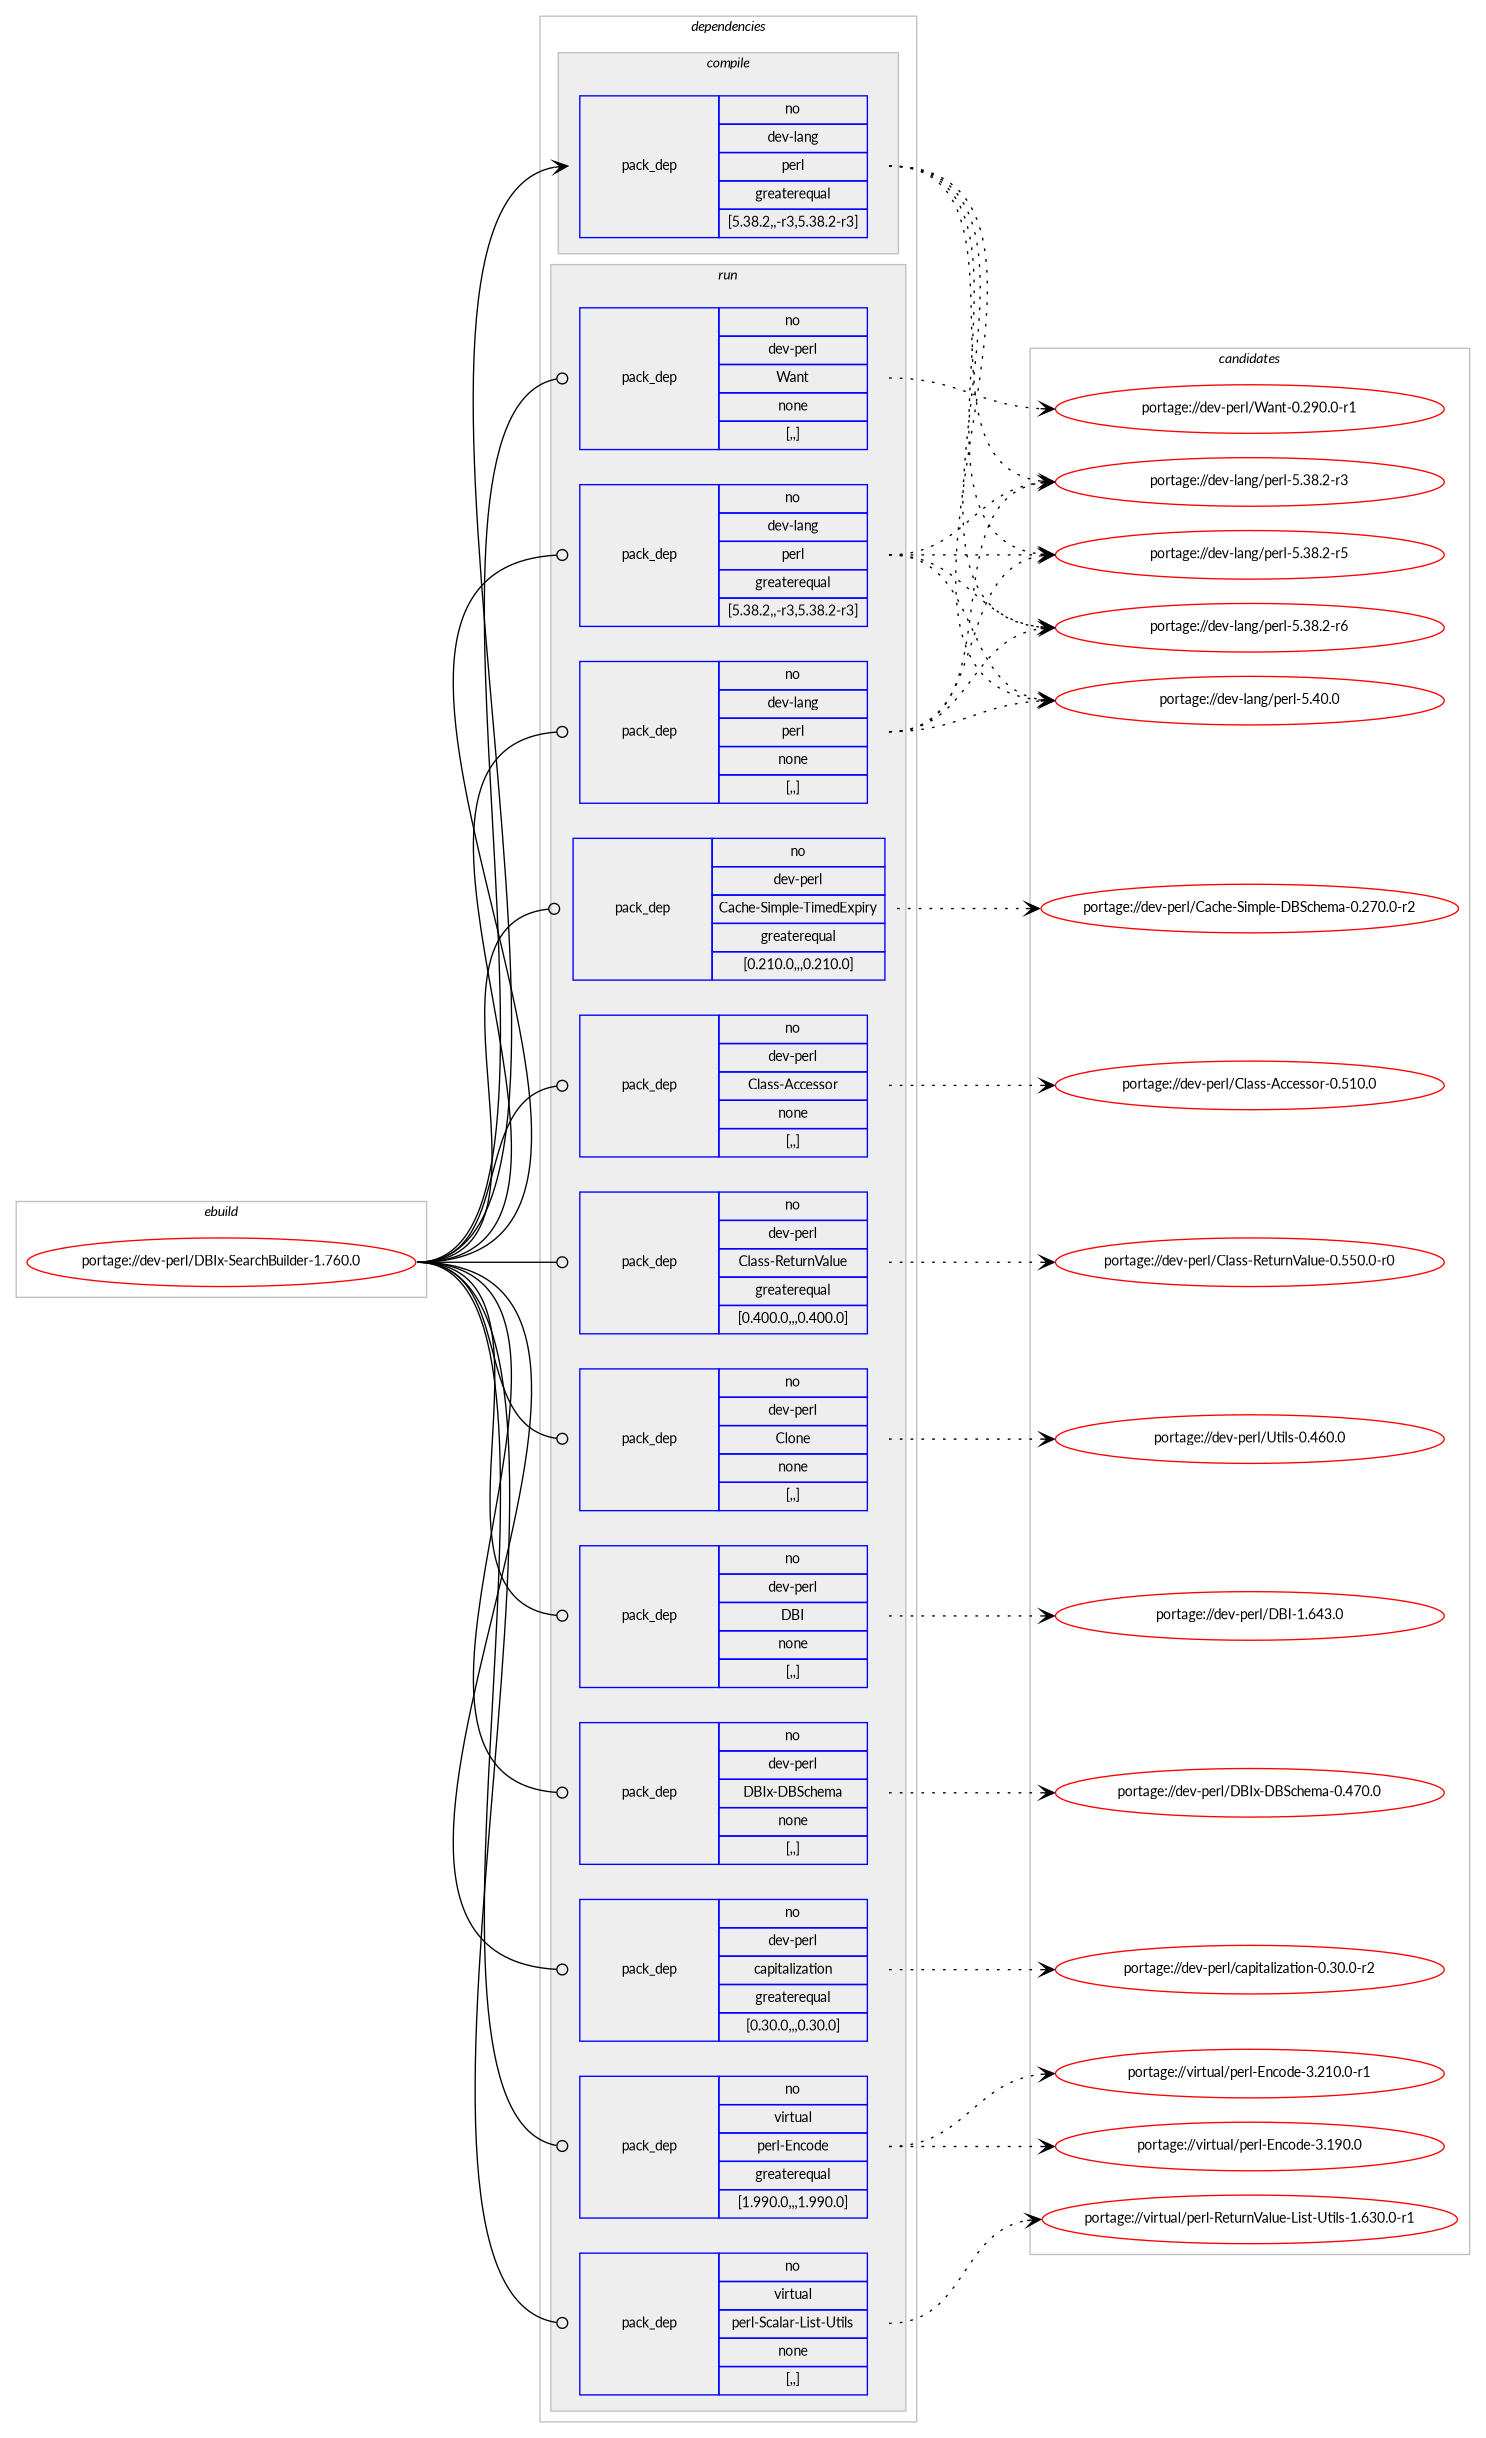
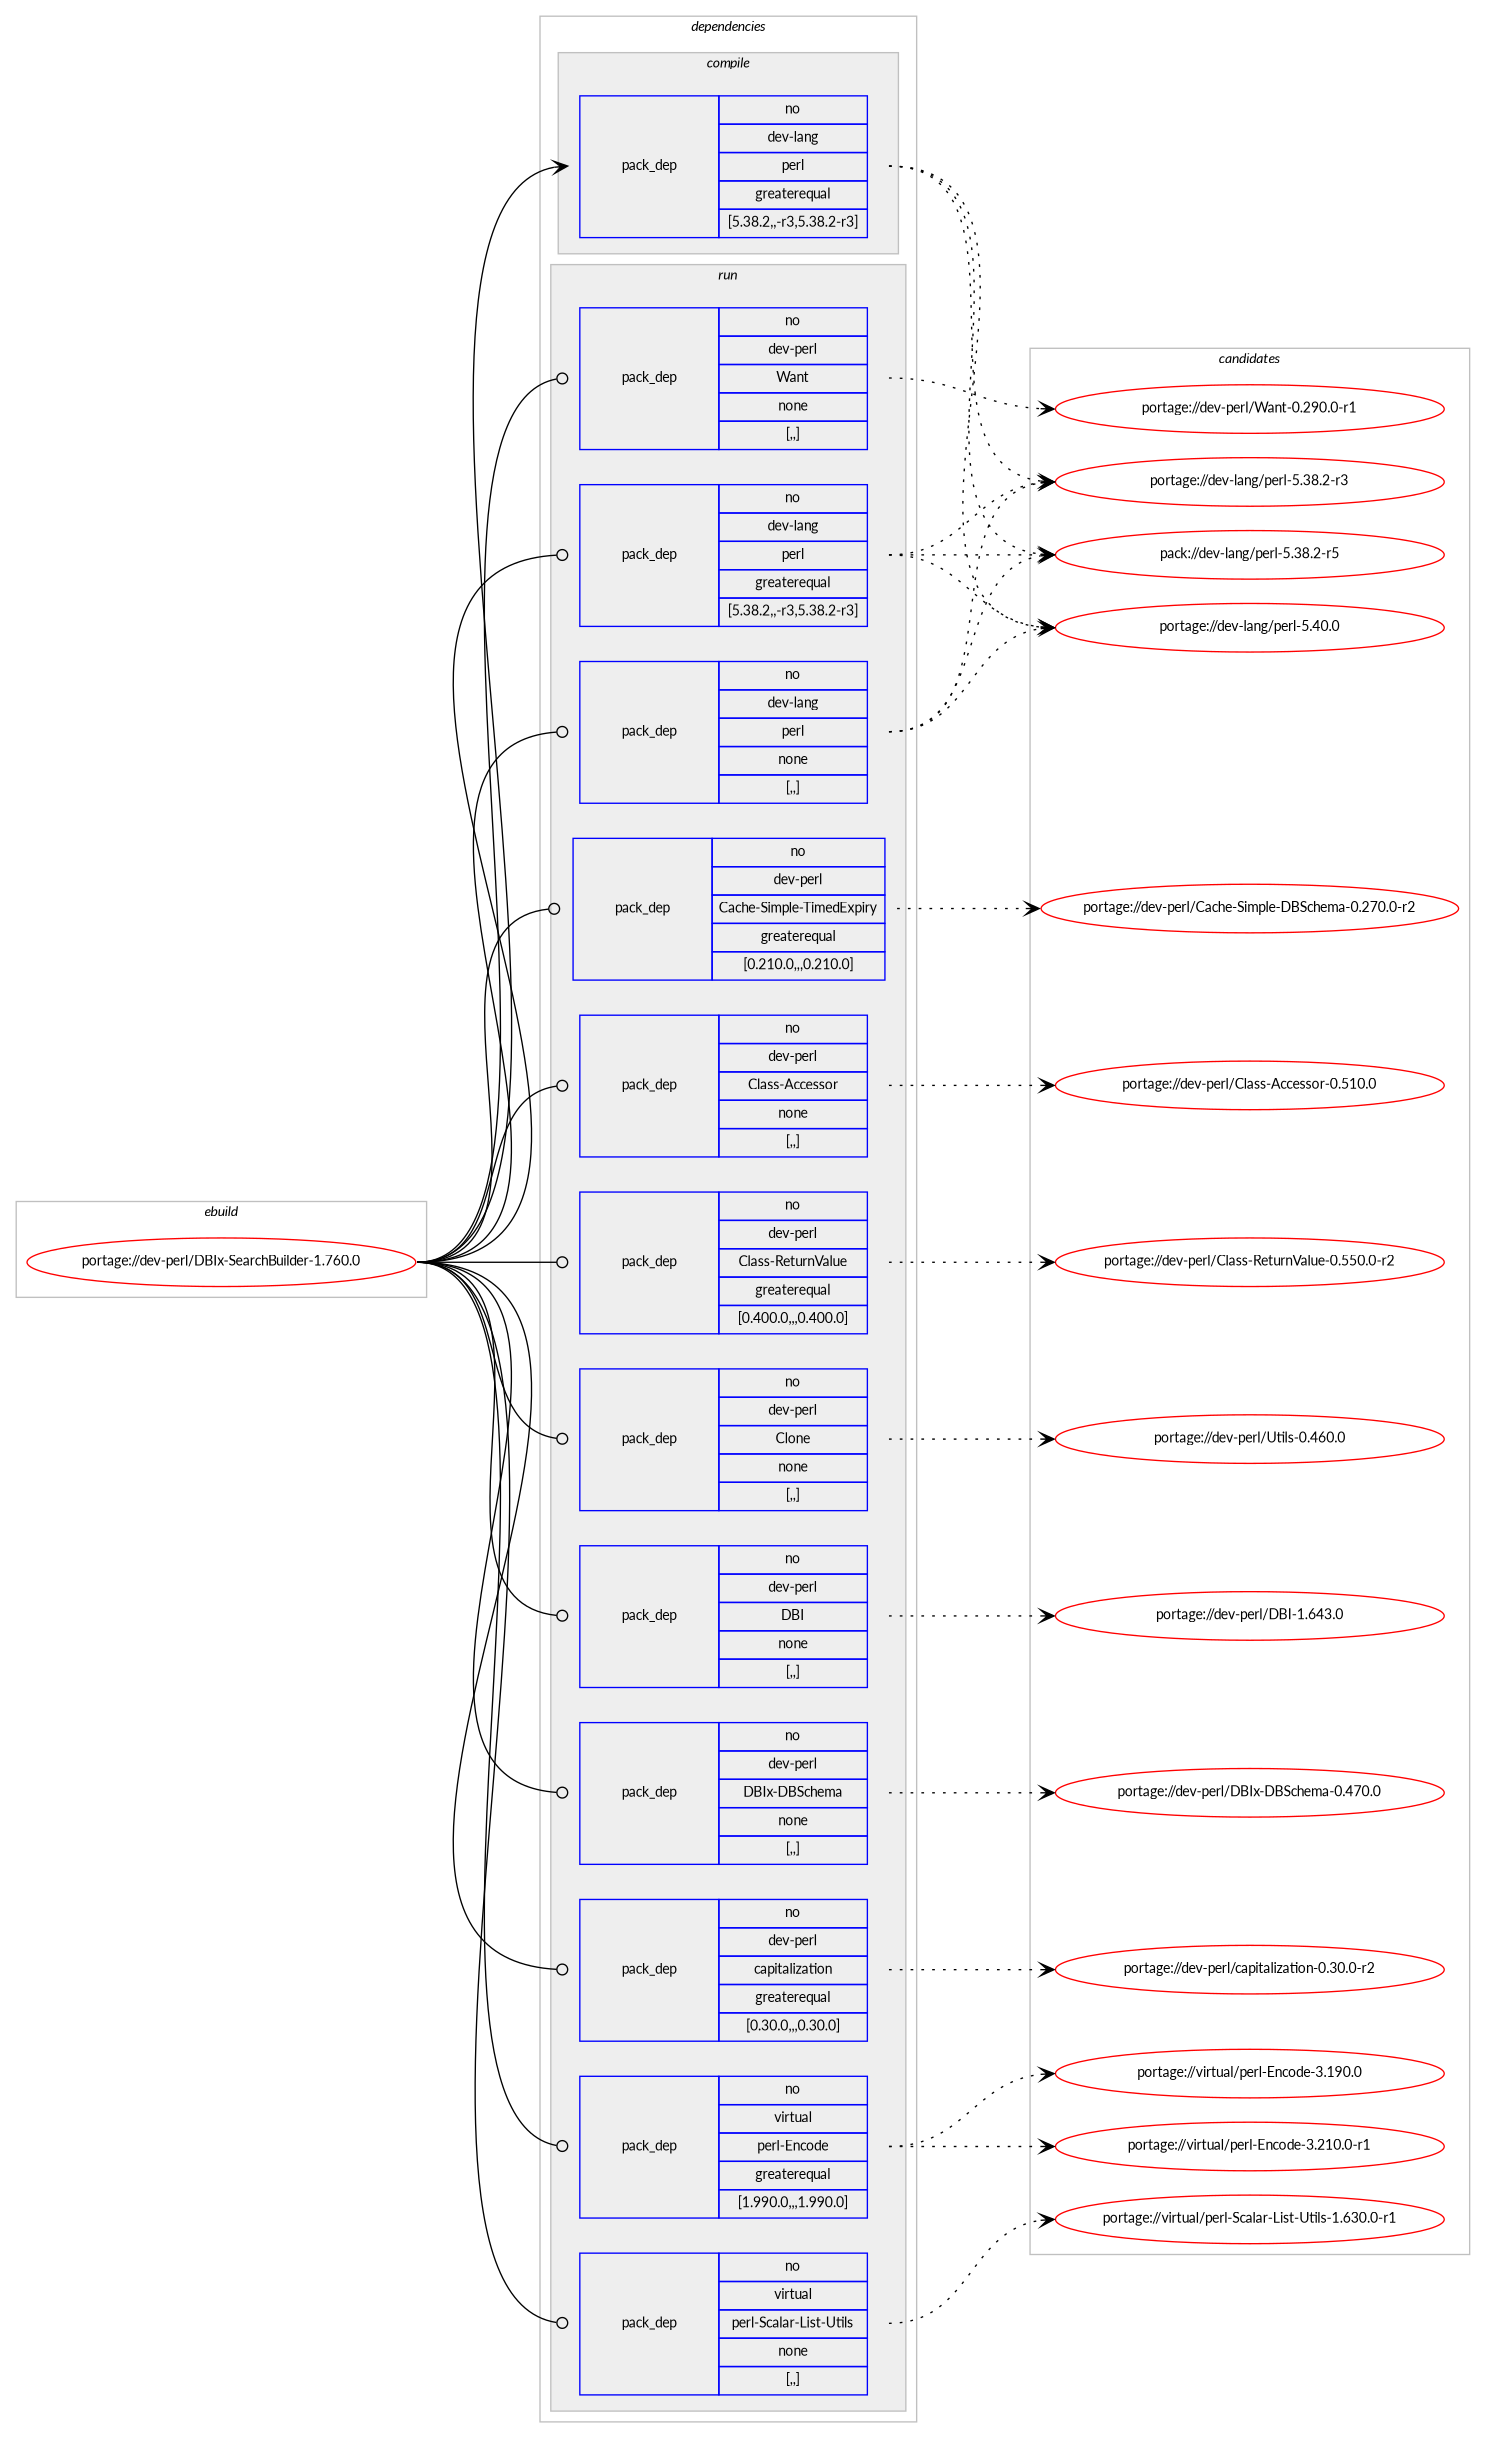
(1250, 555) -> (1250, 555)
(1250, 628) -> none
(1250, 1262) -> (1250, 1262)
(1250, 2219) -> (1250, 2219)
